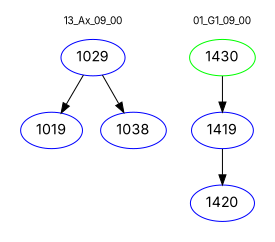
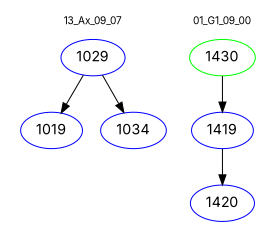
(93, 22) -> (93, 22)
(133, 130) -> (133, 130)
